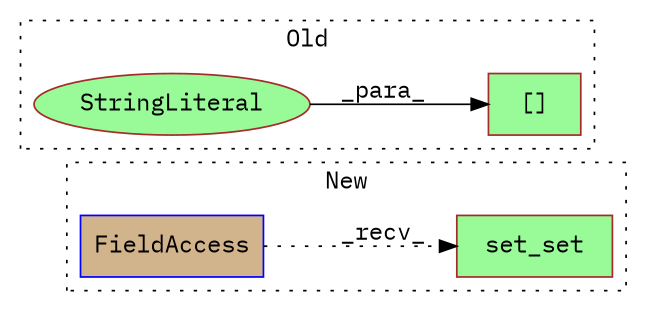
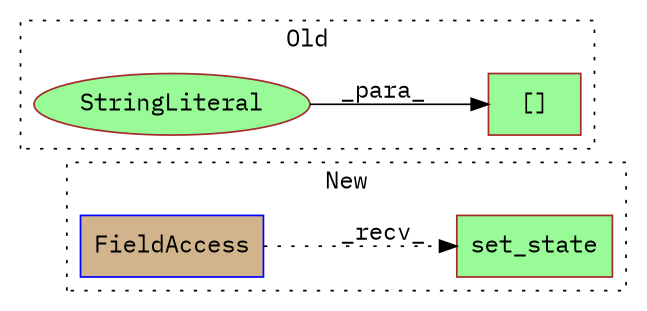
(535, 246) -> (535, 246)
